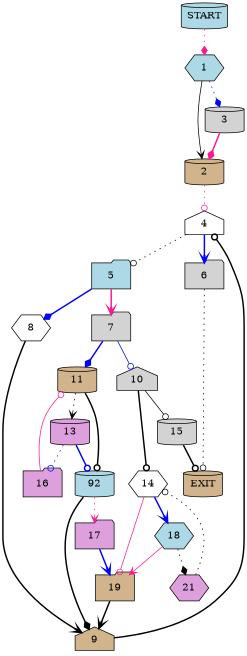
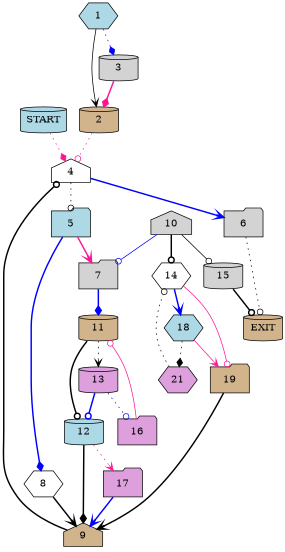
(204, 38) -> (56, 143)
(123, 352) -> (139, 247)
(95, 484) -> (84, 432)
(103, 559) -> (104, 509)
